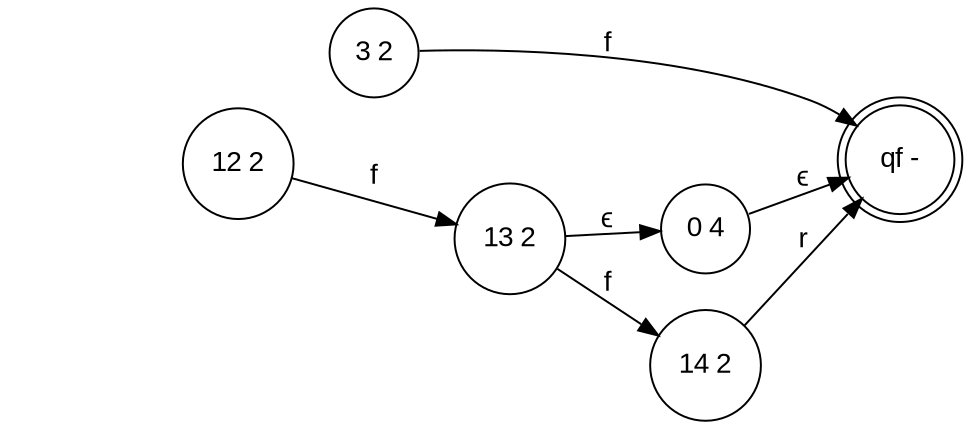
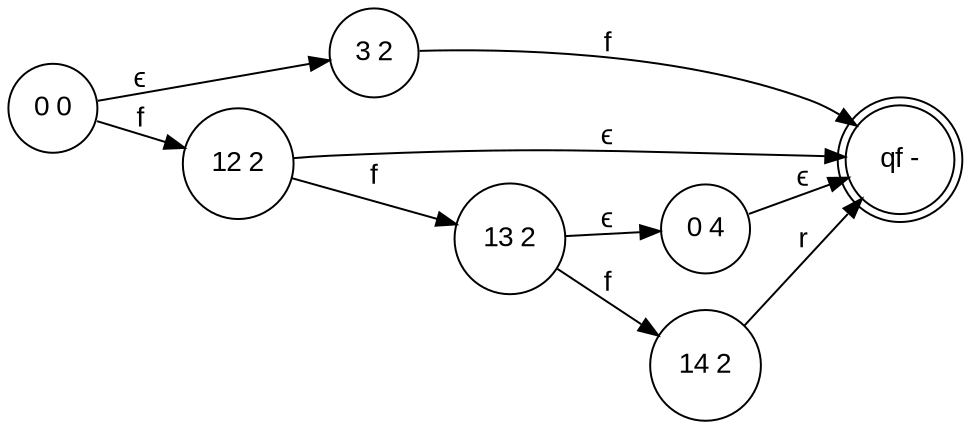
none -> (53, 108)
none -> (559, 150)
